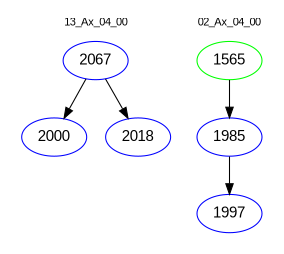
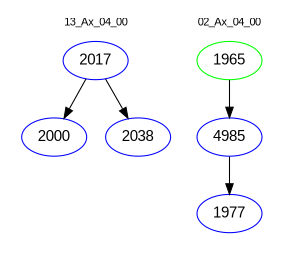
(96, 61) -> (96, 61)
(230, 61) -> (230, 61)
(138, 137) -> (138, 137)
(230, 137) -> (230, 137)
(230, 214) -> (230, 214)
